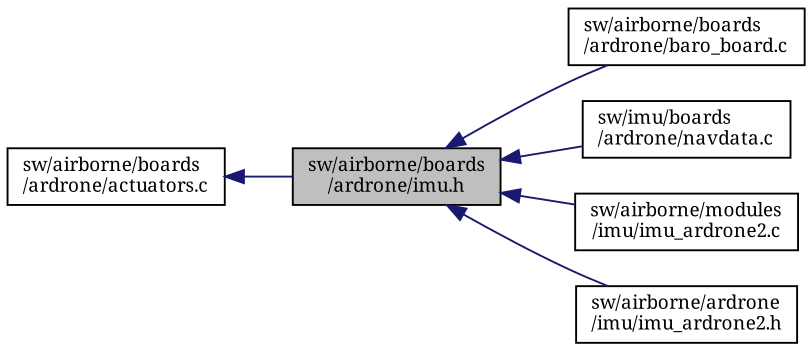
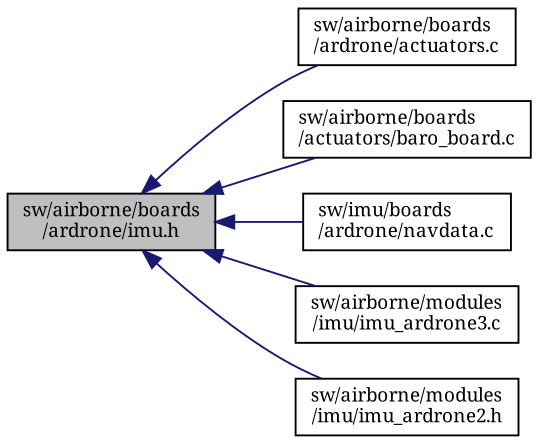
(687, 37) -> (407, 129)
(268, 177) -> (232, 116)
(687, 222) -> (407, 314)
(687, 314) -> (407, 407)
